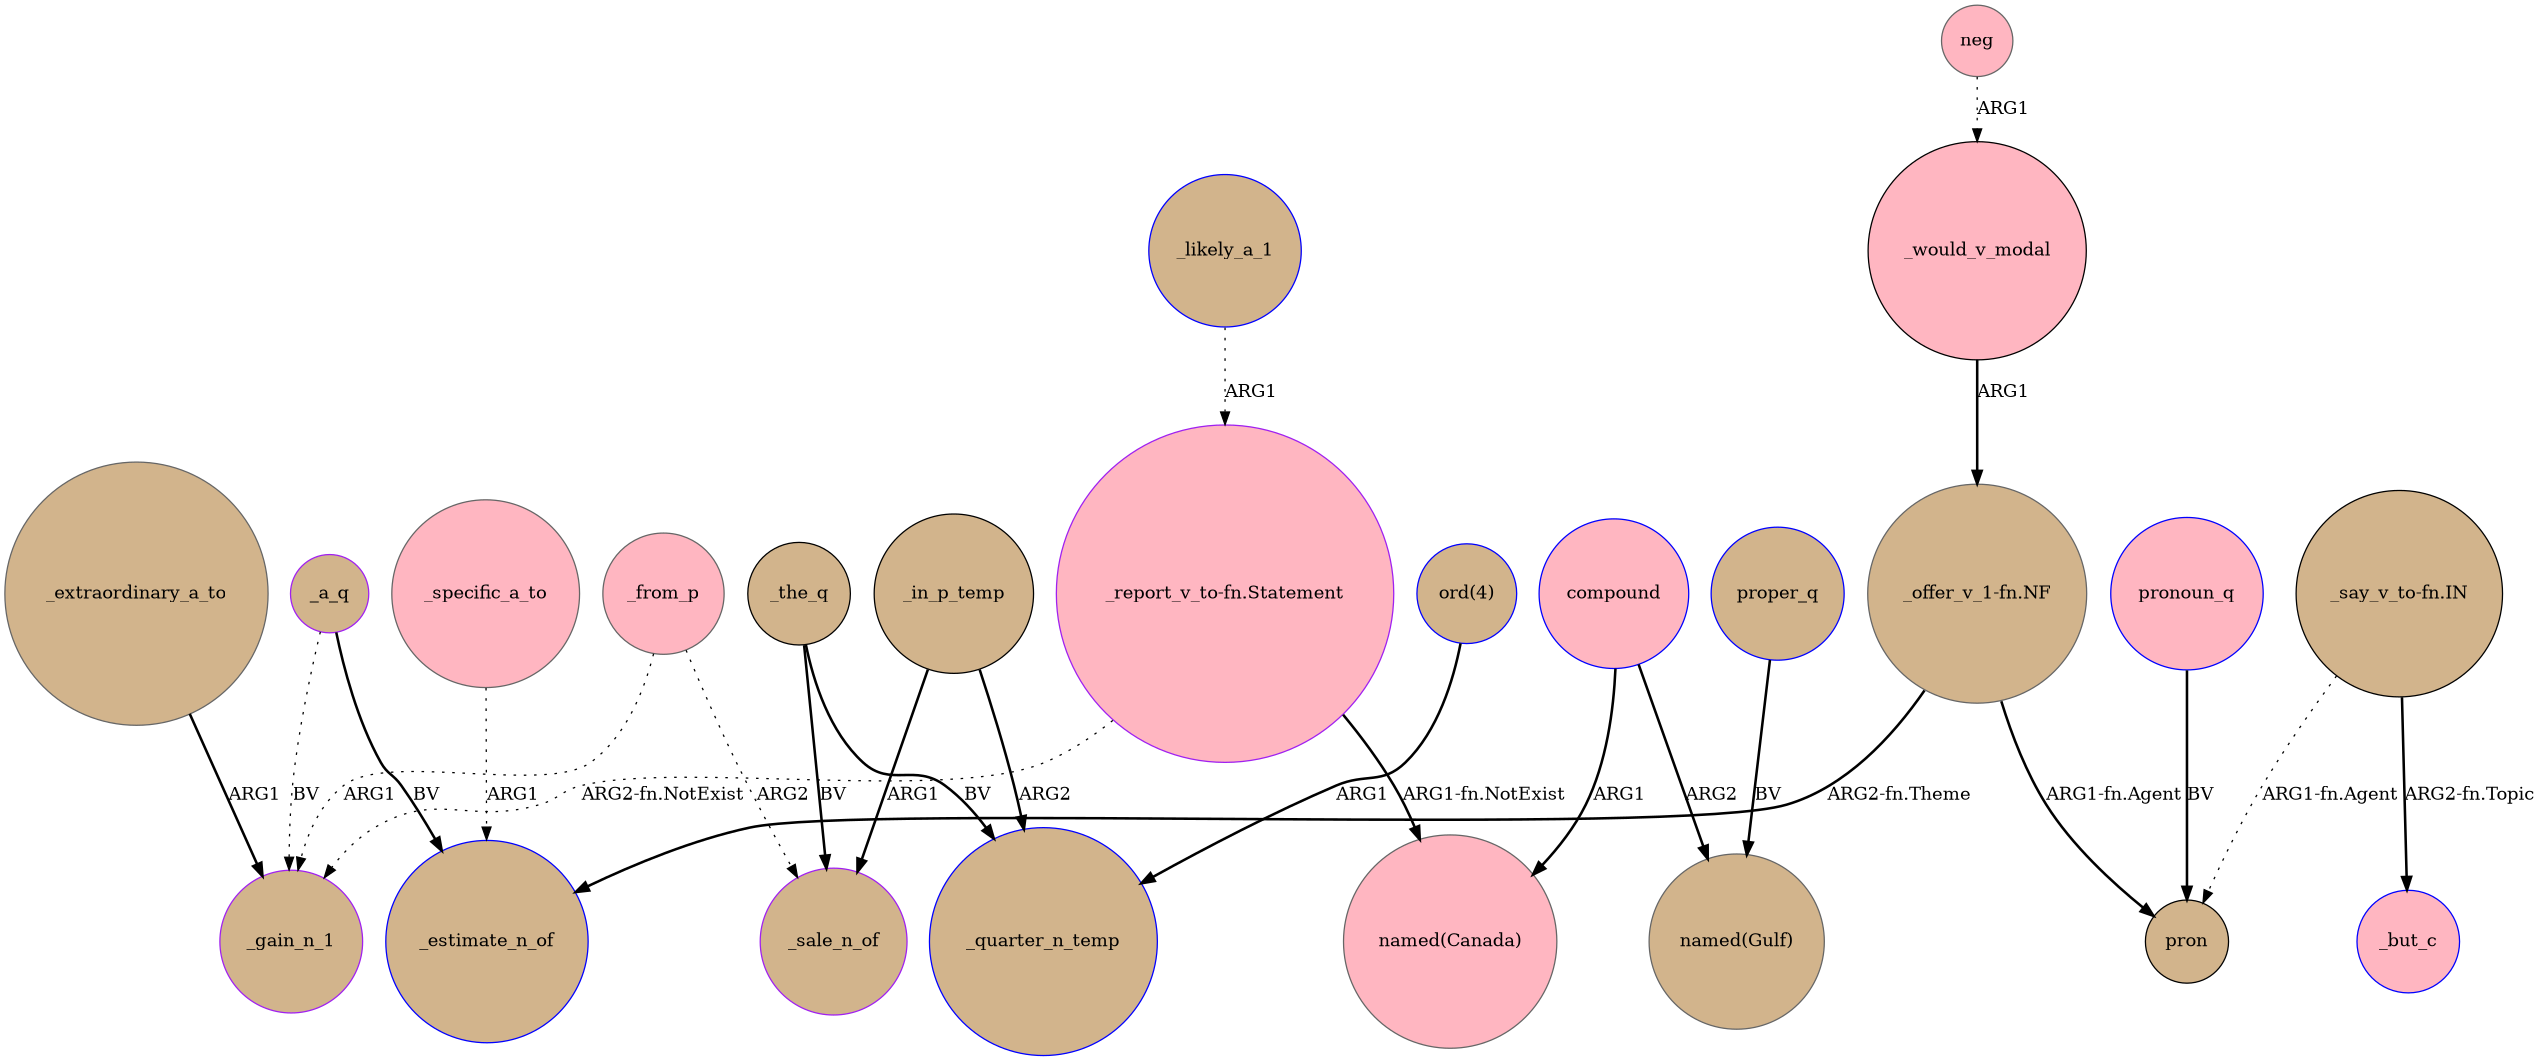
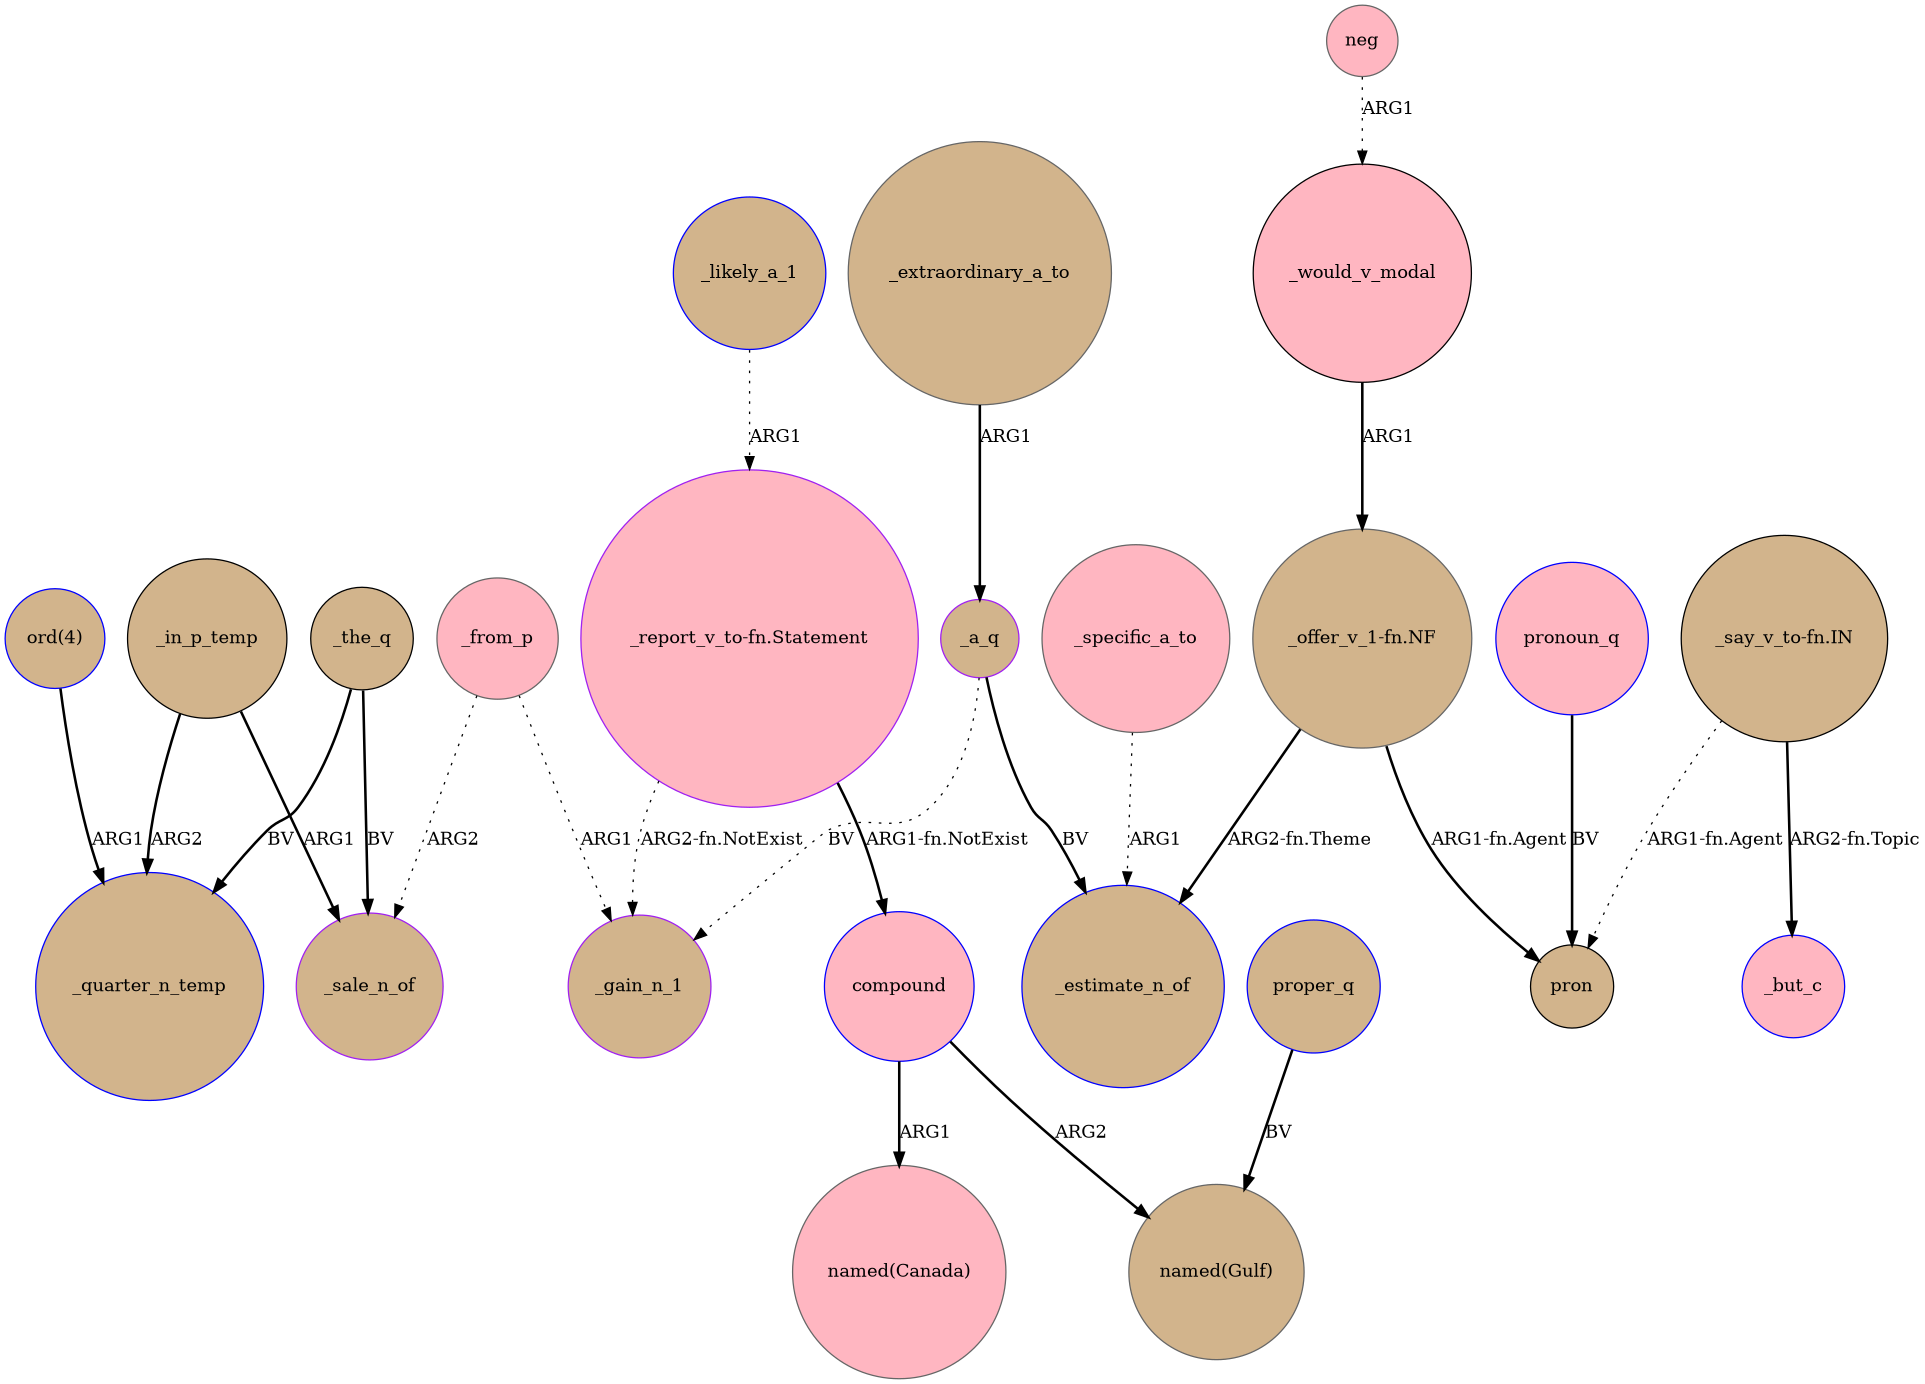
(1381, 766) -> (863, 840)
(223, 789) -> (980, 495)
